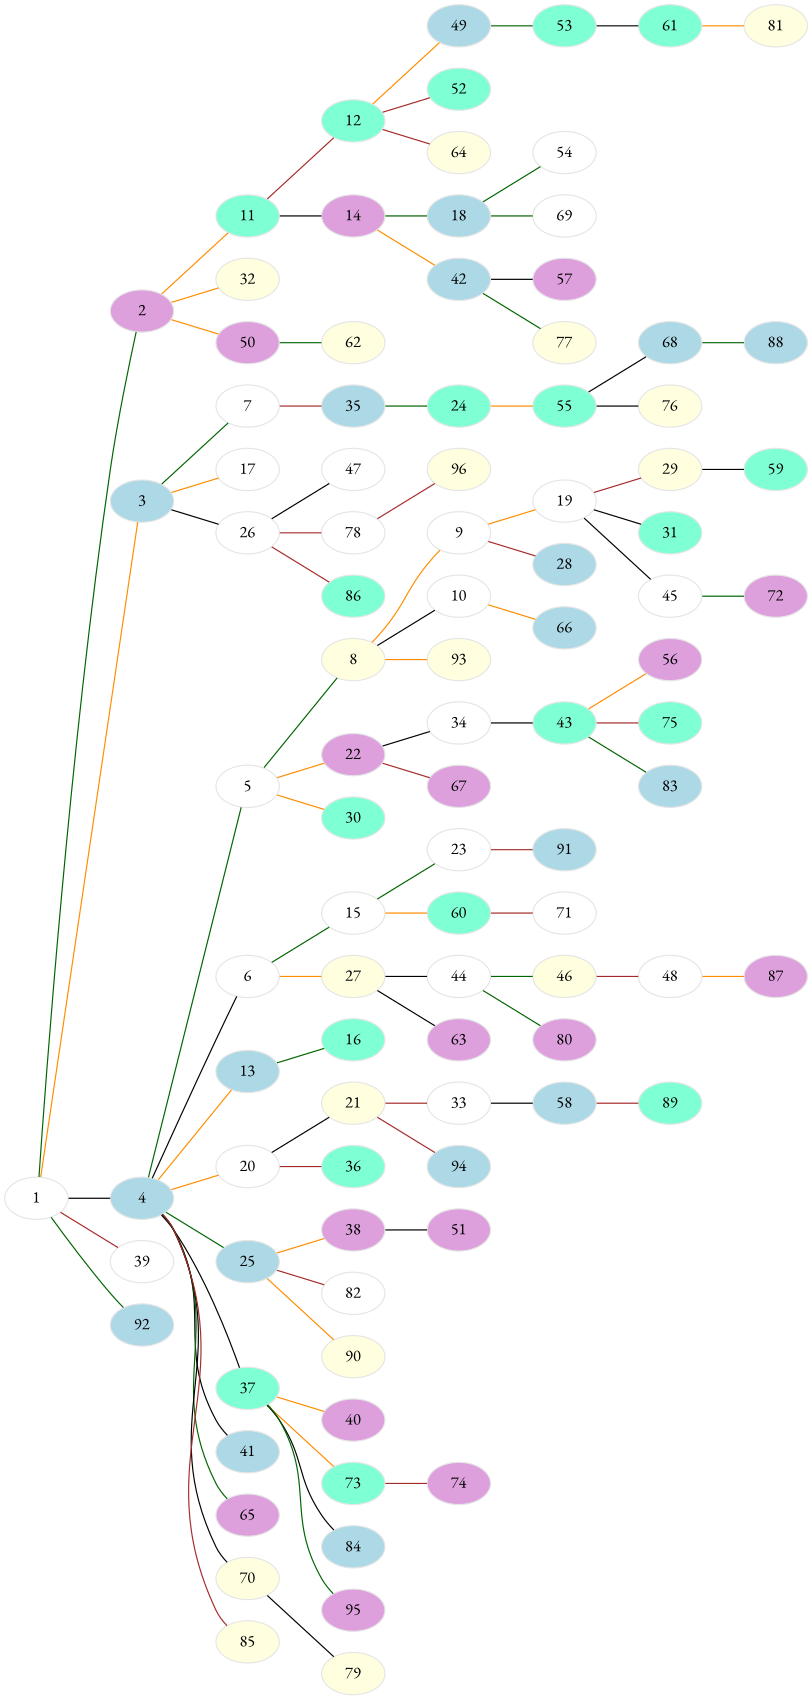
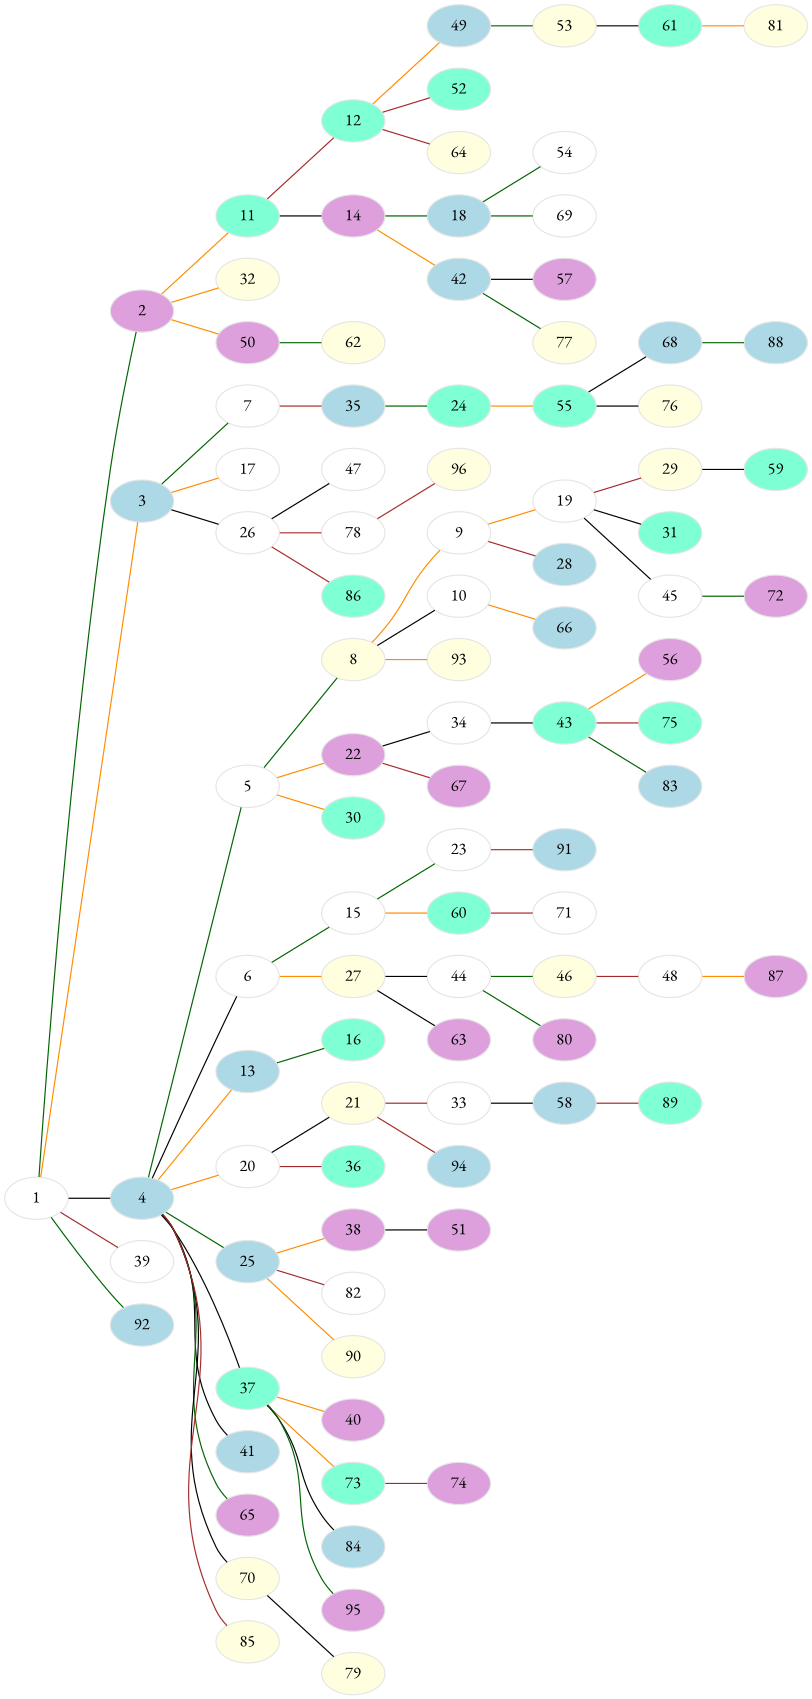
(565, 26) -> (565, 26)
